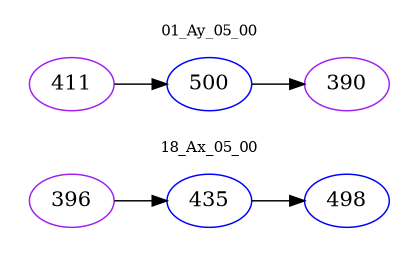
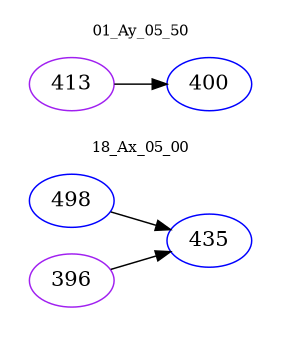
(209, 32) -> (141, 32)
(72, 84) -> (72, 84)
(209, 84) -> (209, 84)
(347, 84) -> none
(271, 201) -> (133, 219)
